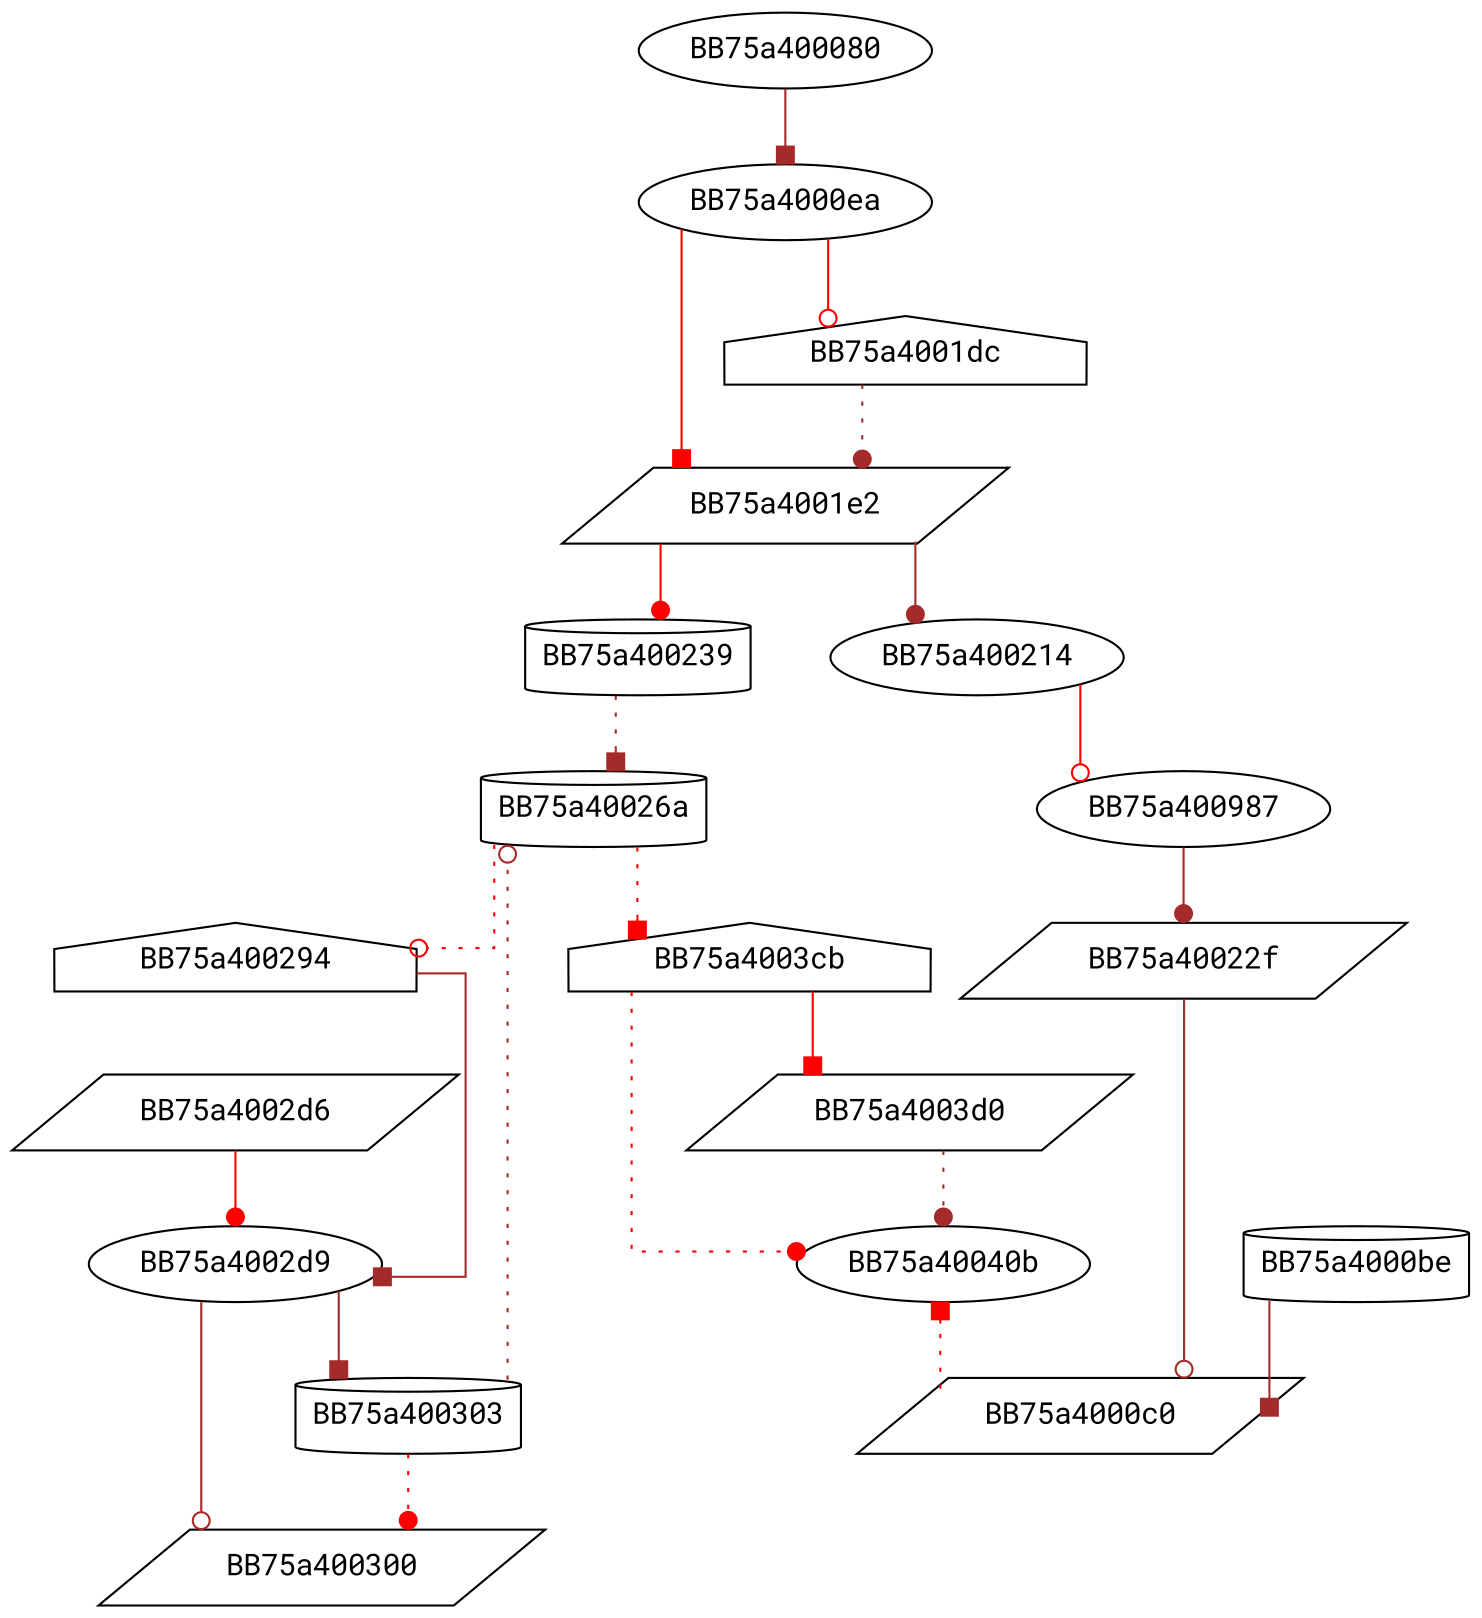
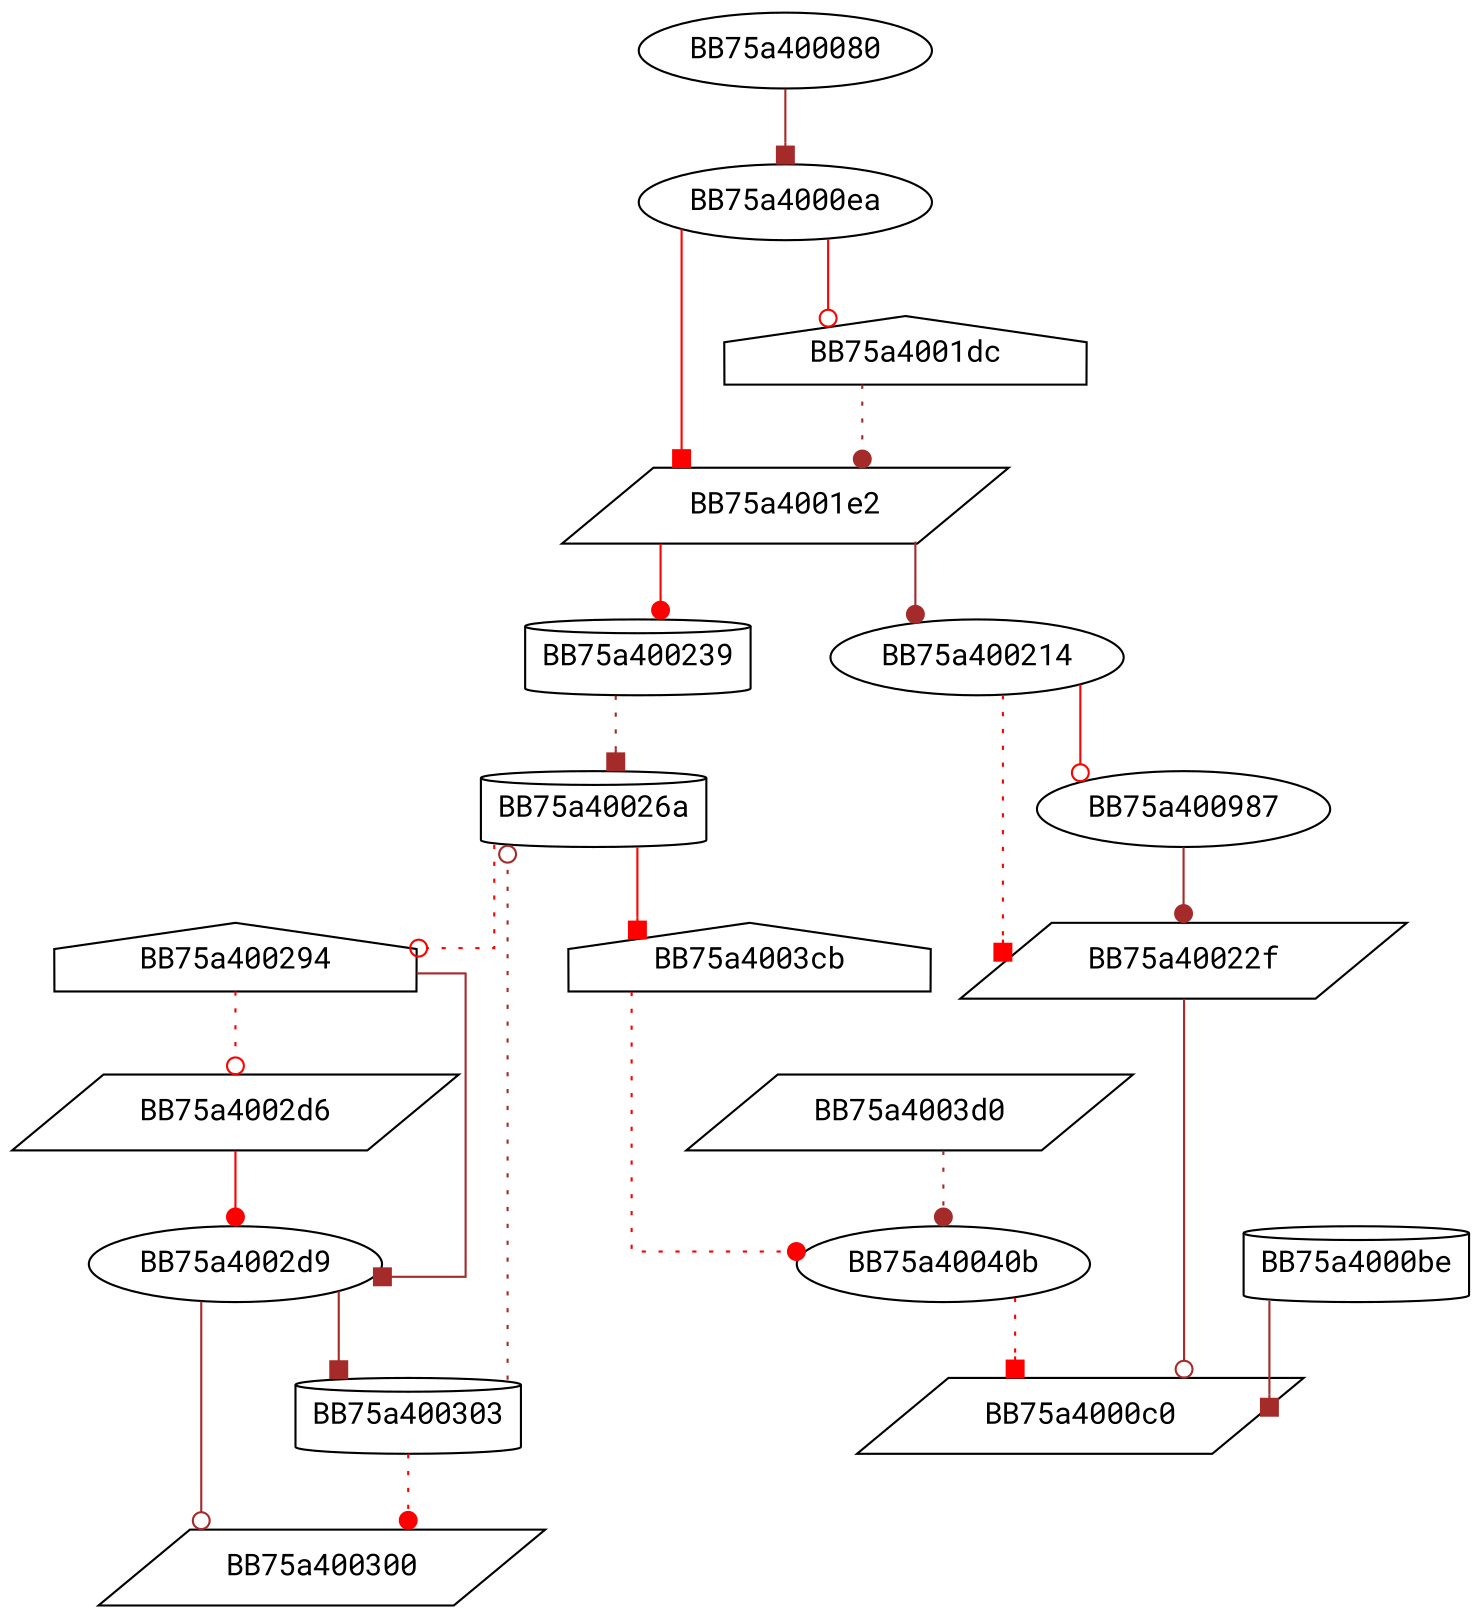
none -> (1003, 817)
(637, 882) -> (637, 882)
(813, 1022) -> none
none -> (235, 1024)
(940, 1356) -> (1015, 1327)
